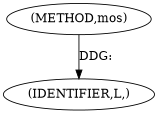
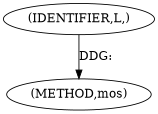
(79, 52) -> (79, 52)
